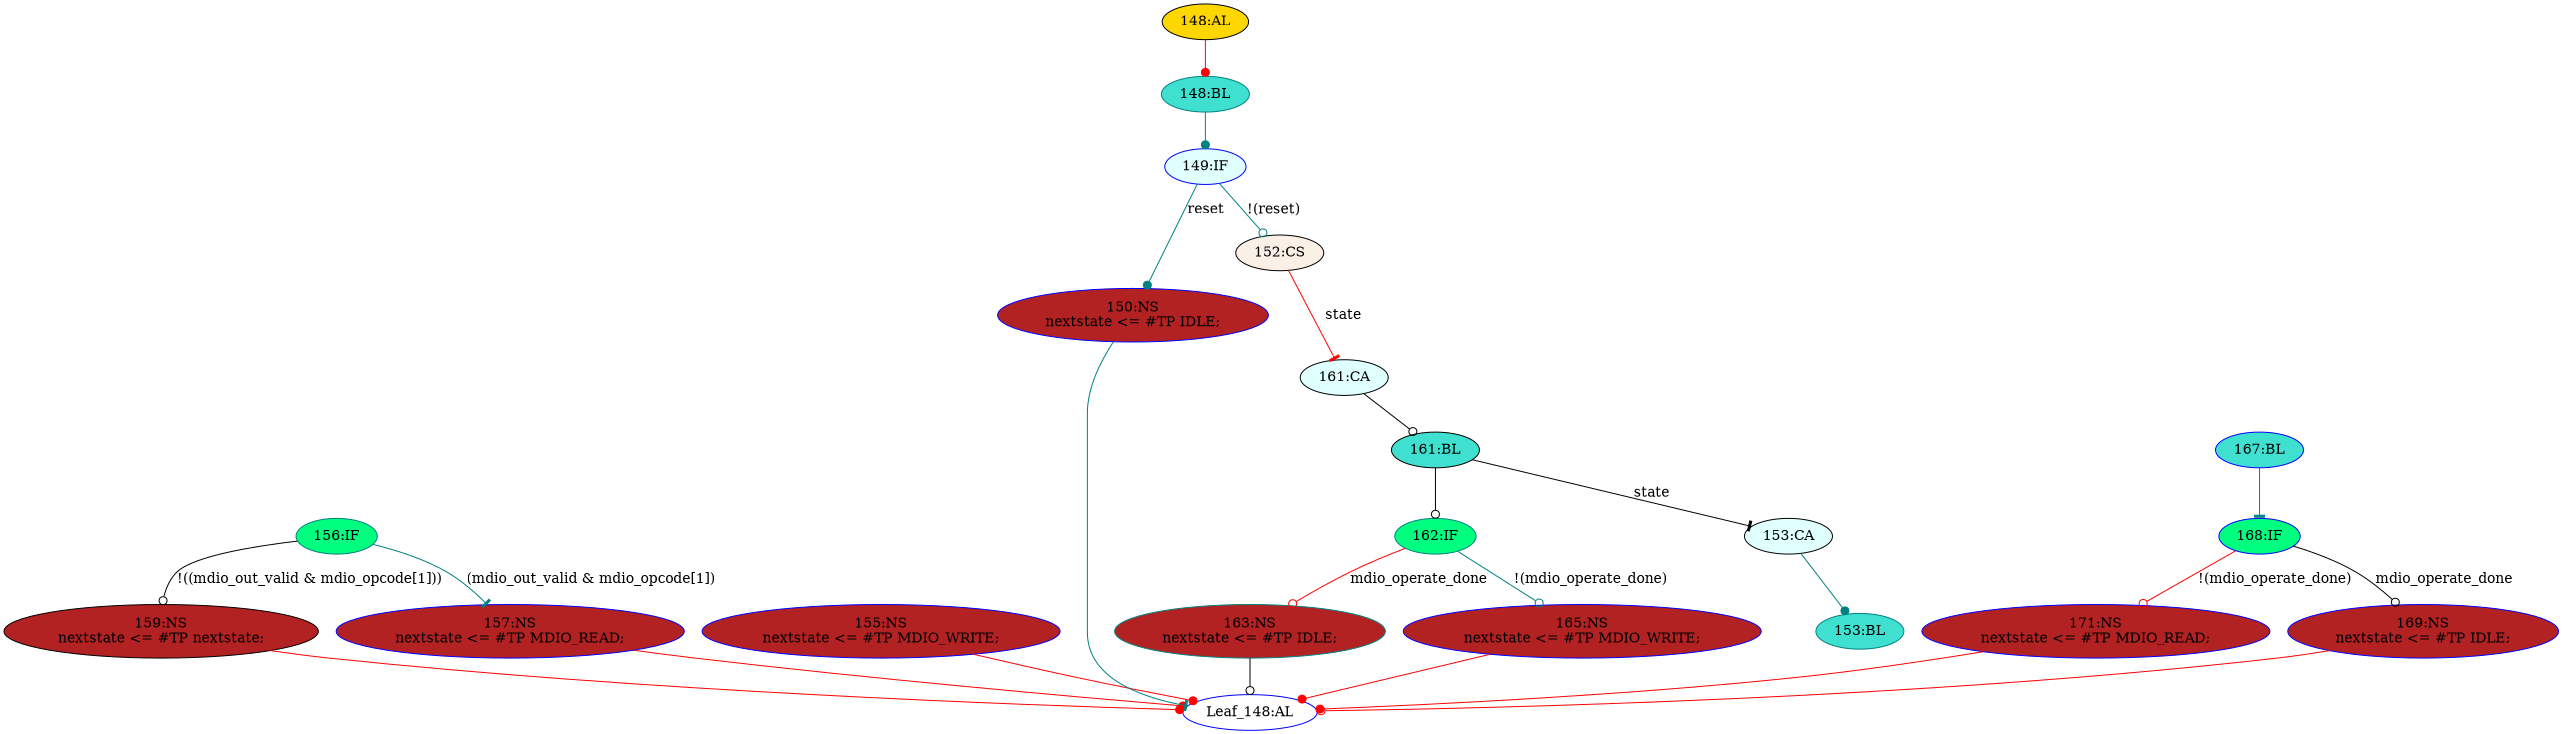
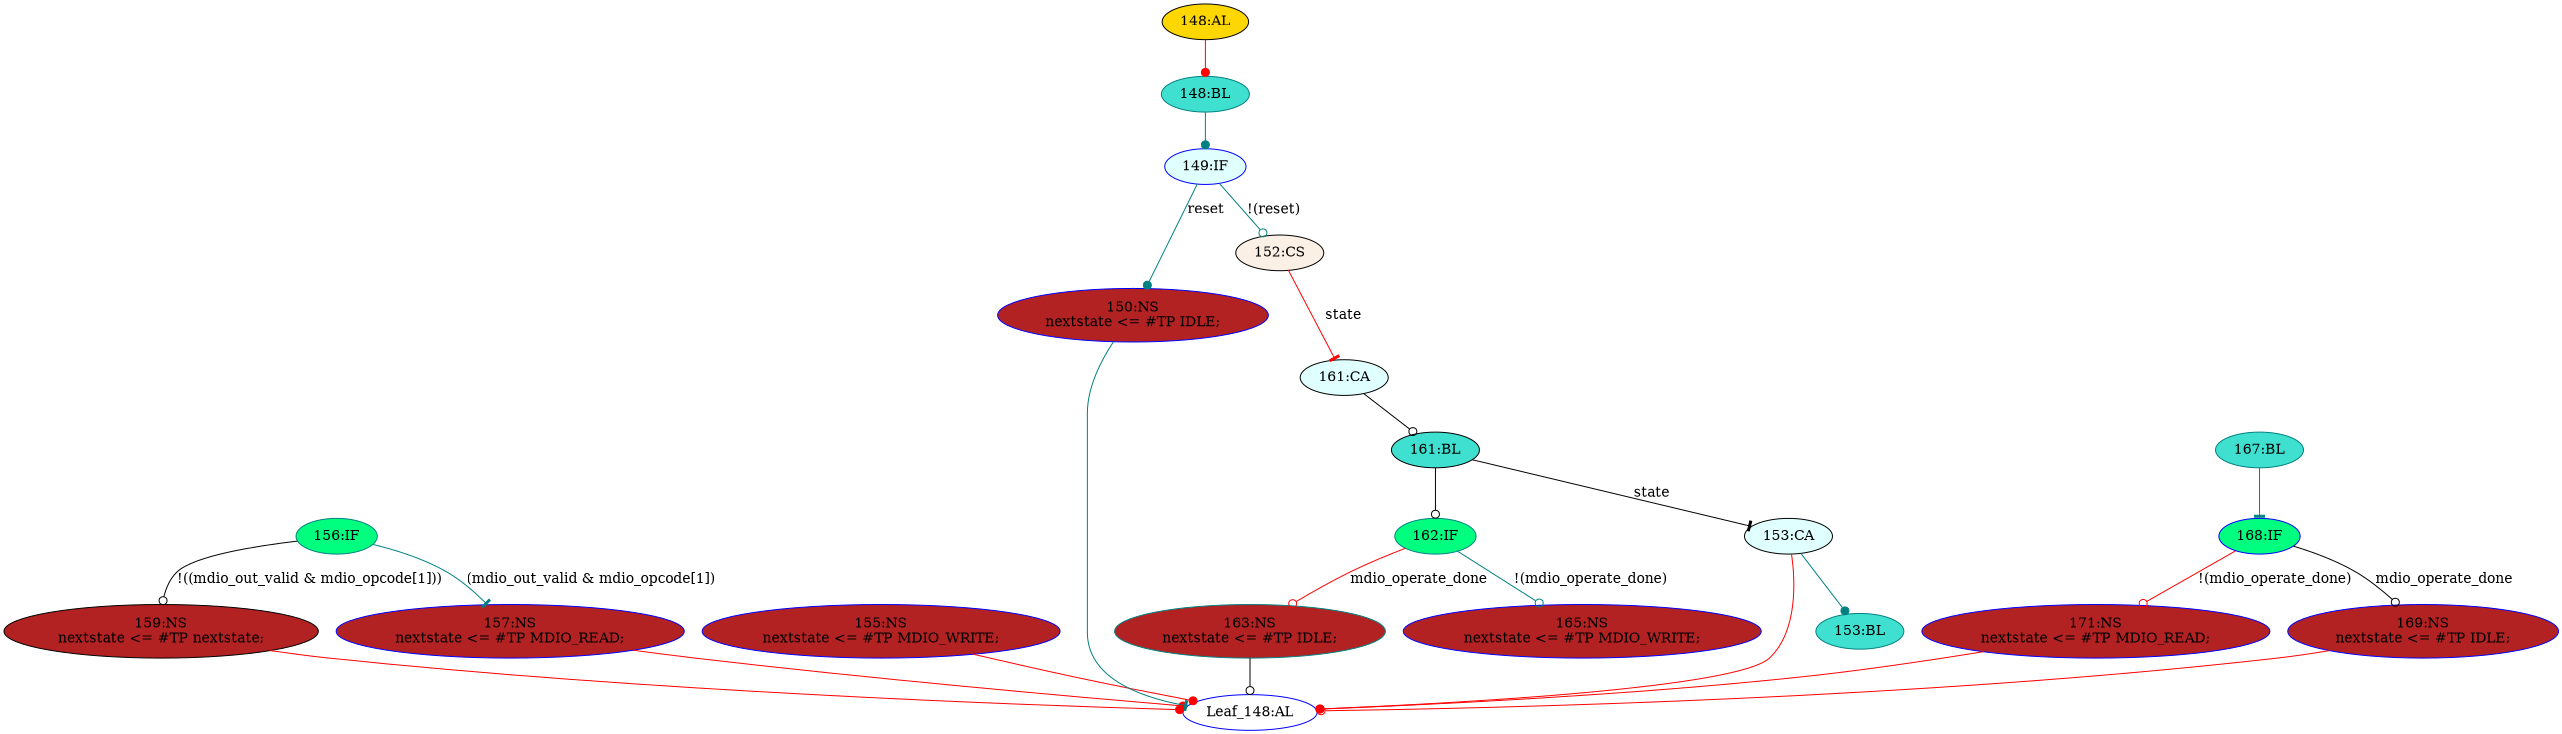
(2260, 450) -> (2260, 450)
(1398, 676) -> (1673, 683)
